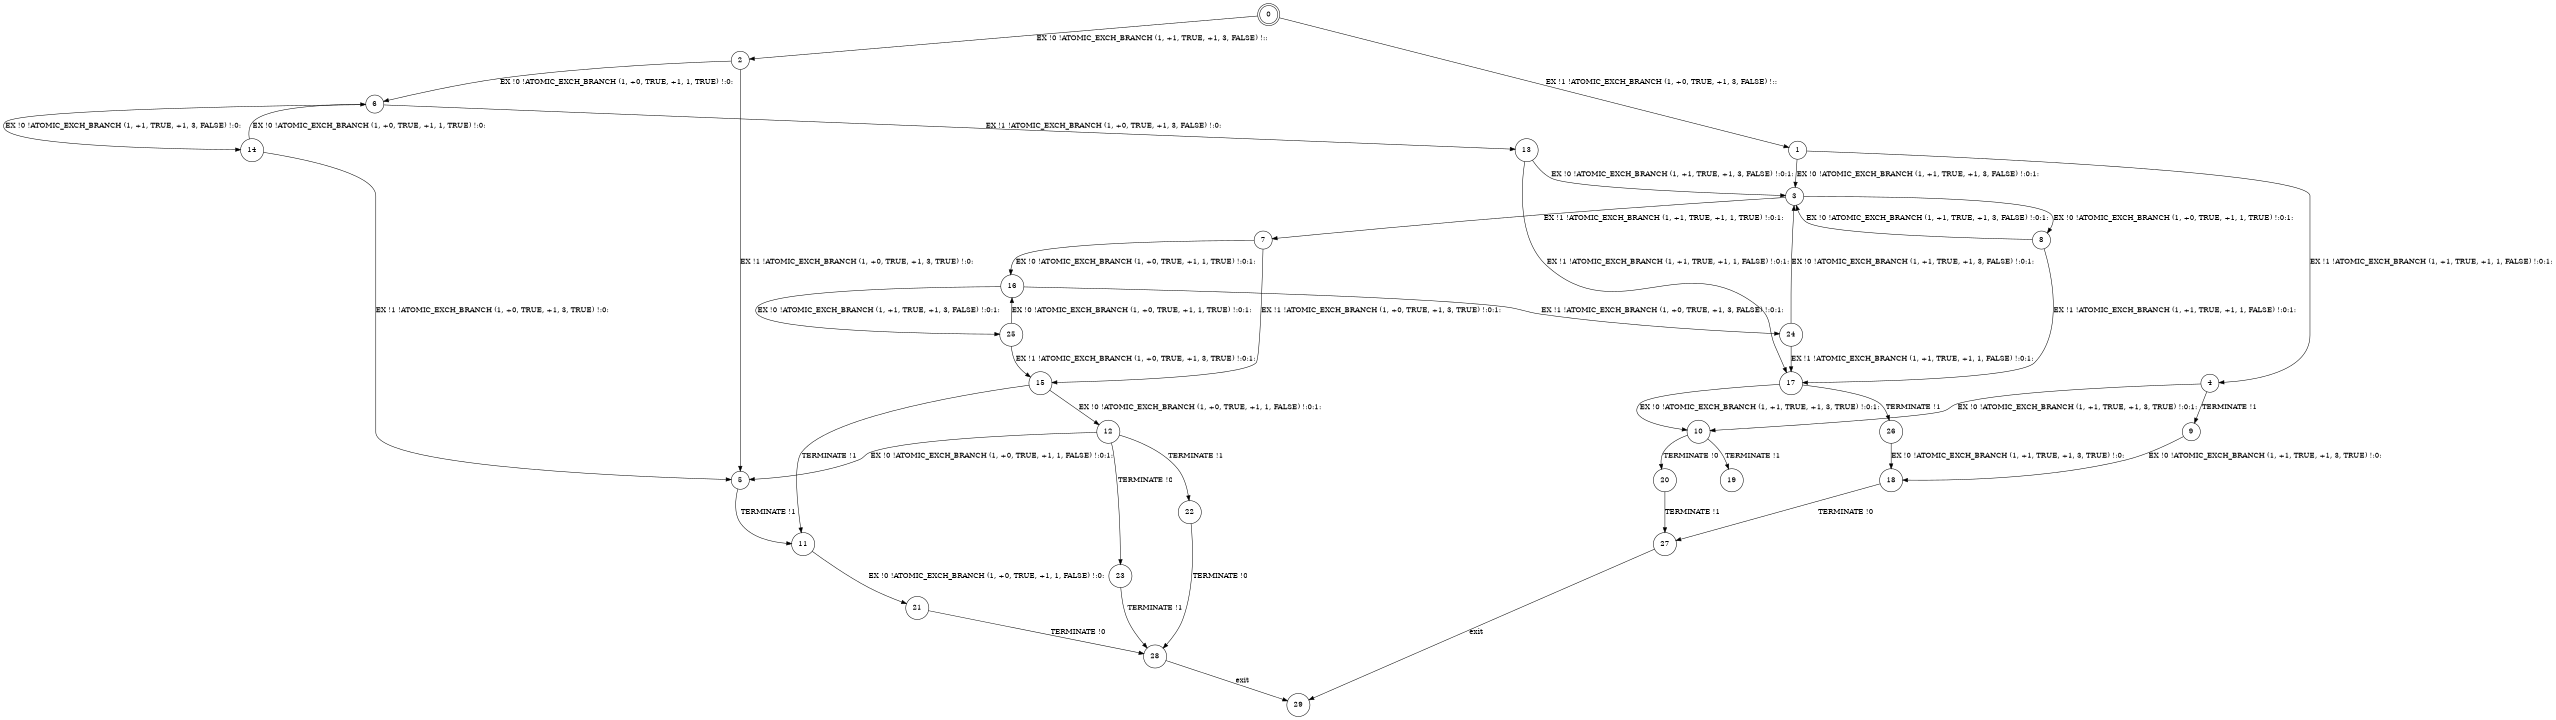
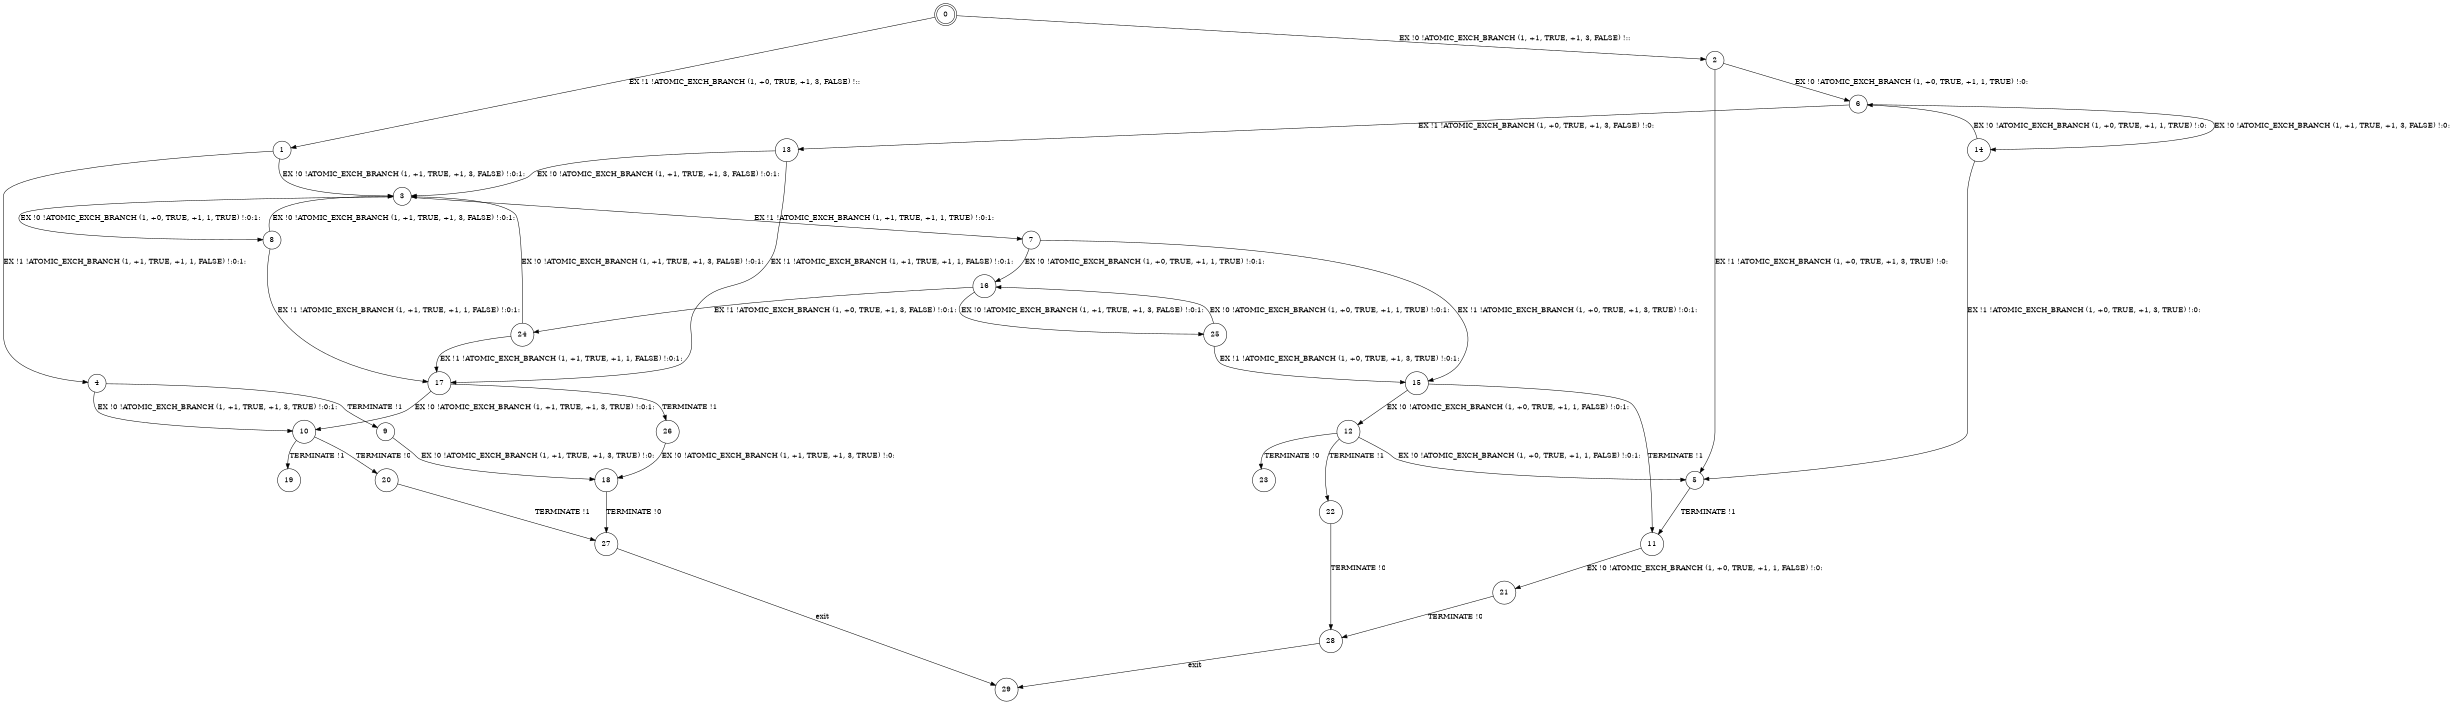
(1127, 618) -> none
